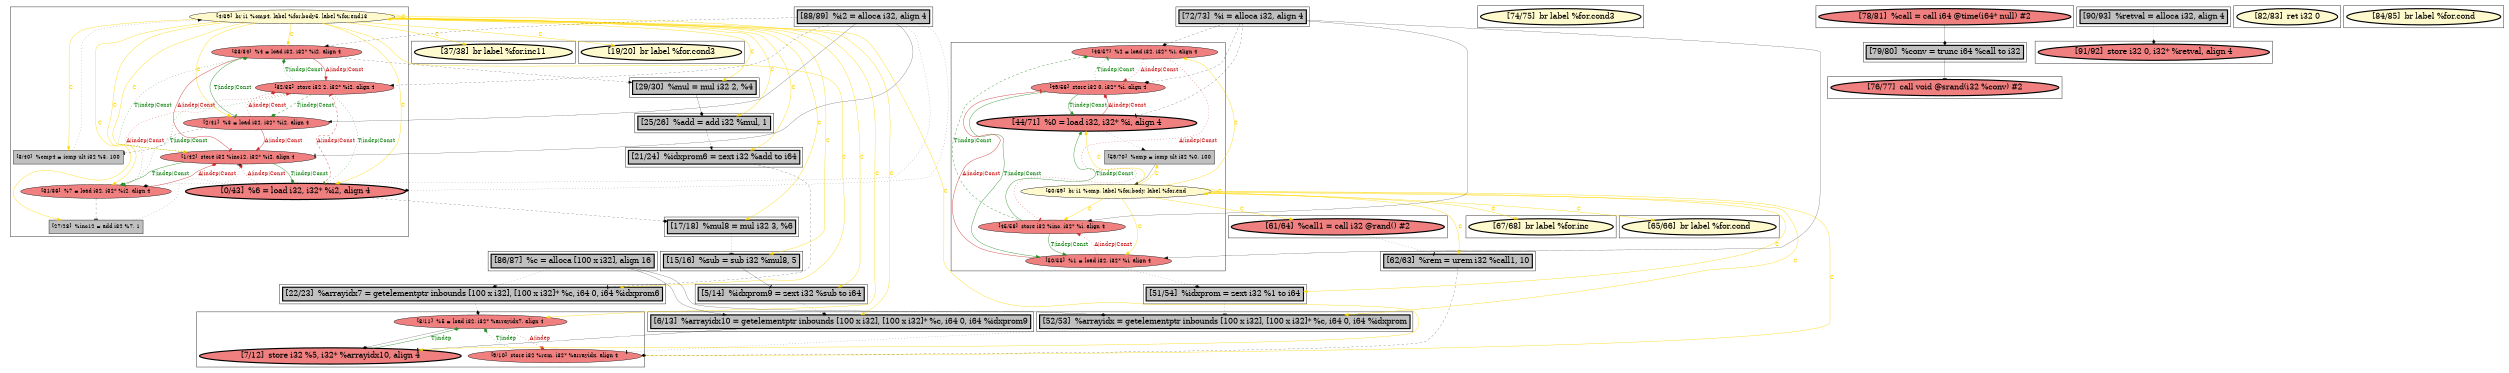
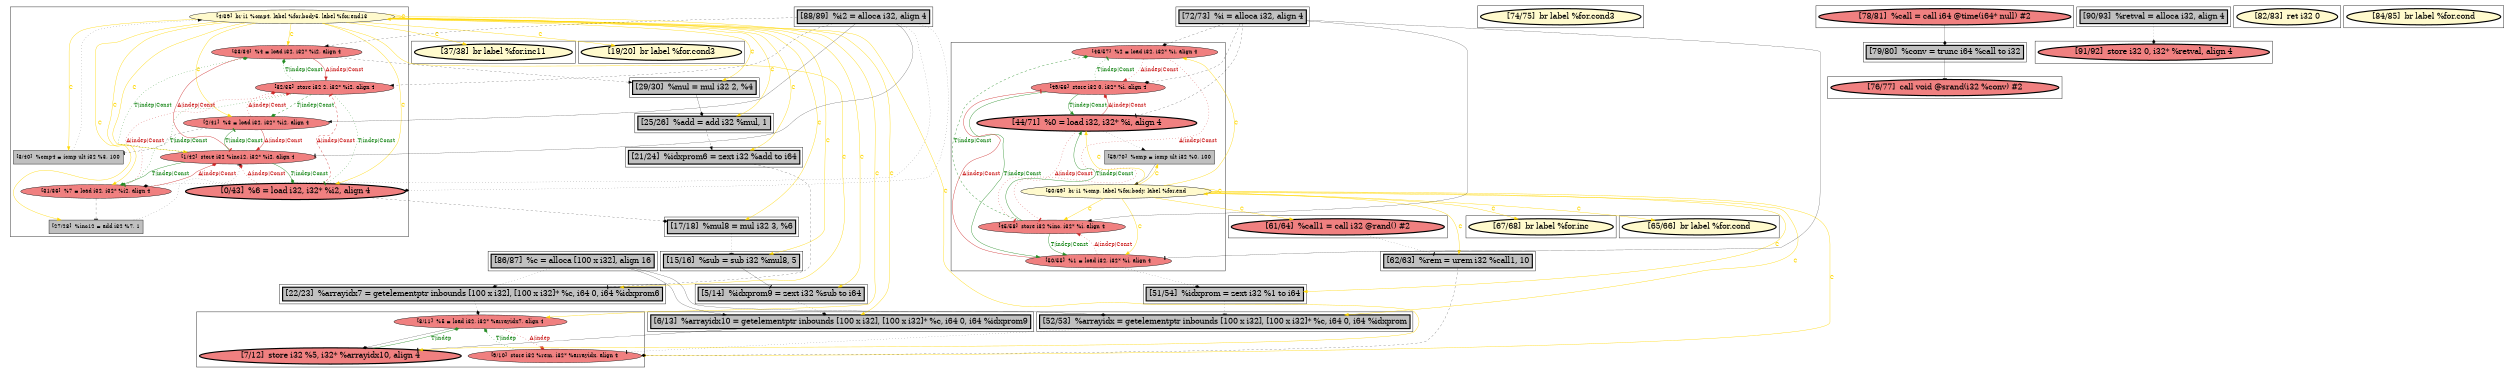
(210, 84) -> (225, 140)
none -> (1017, 178)
(1819, 207) -> (1819, 207)
